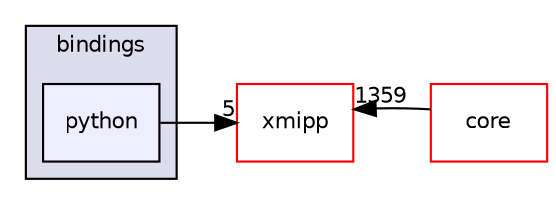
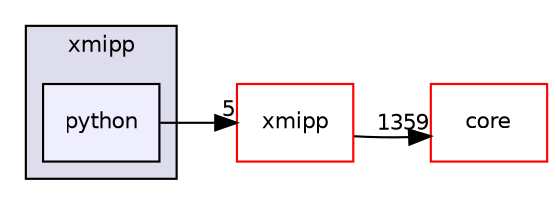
(101, 46) -> (101, 46)
(403, 108) -> (382, 137)
